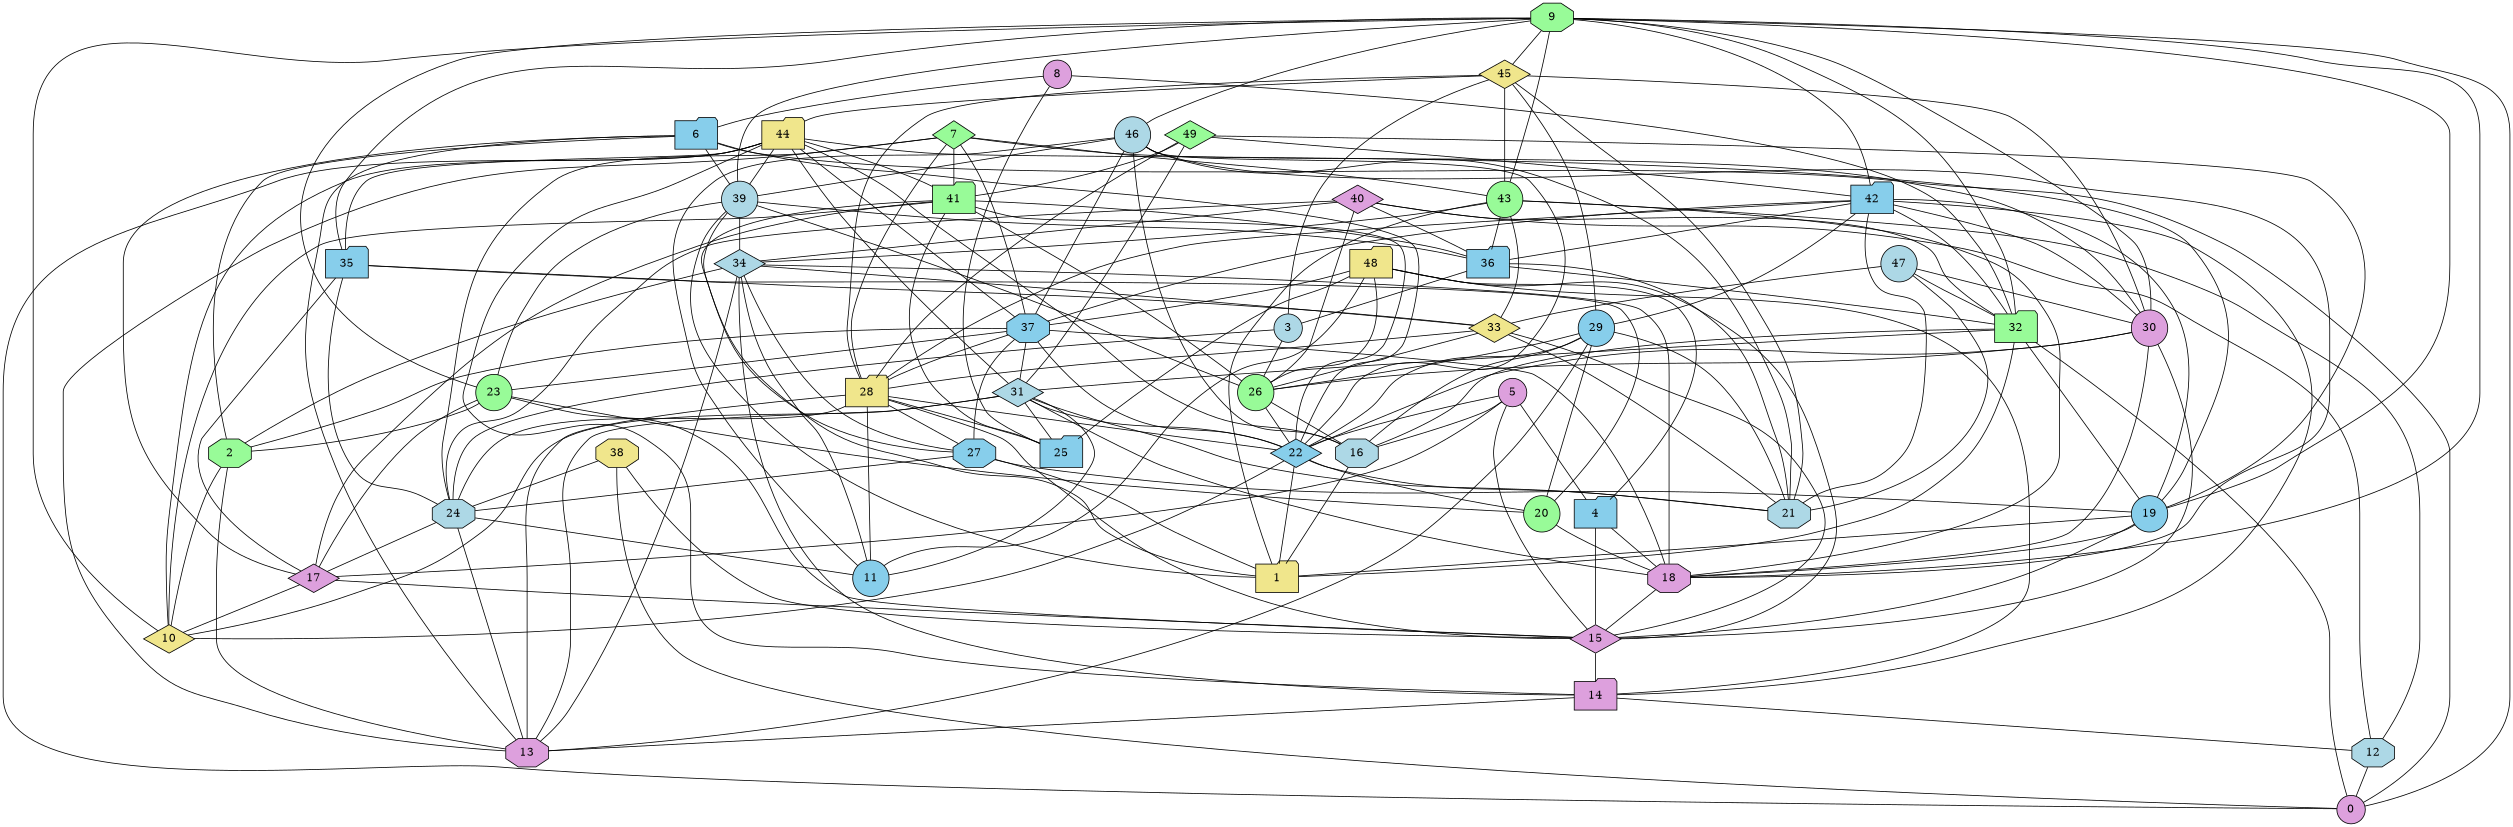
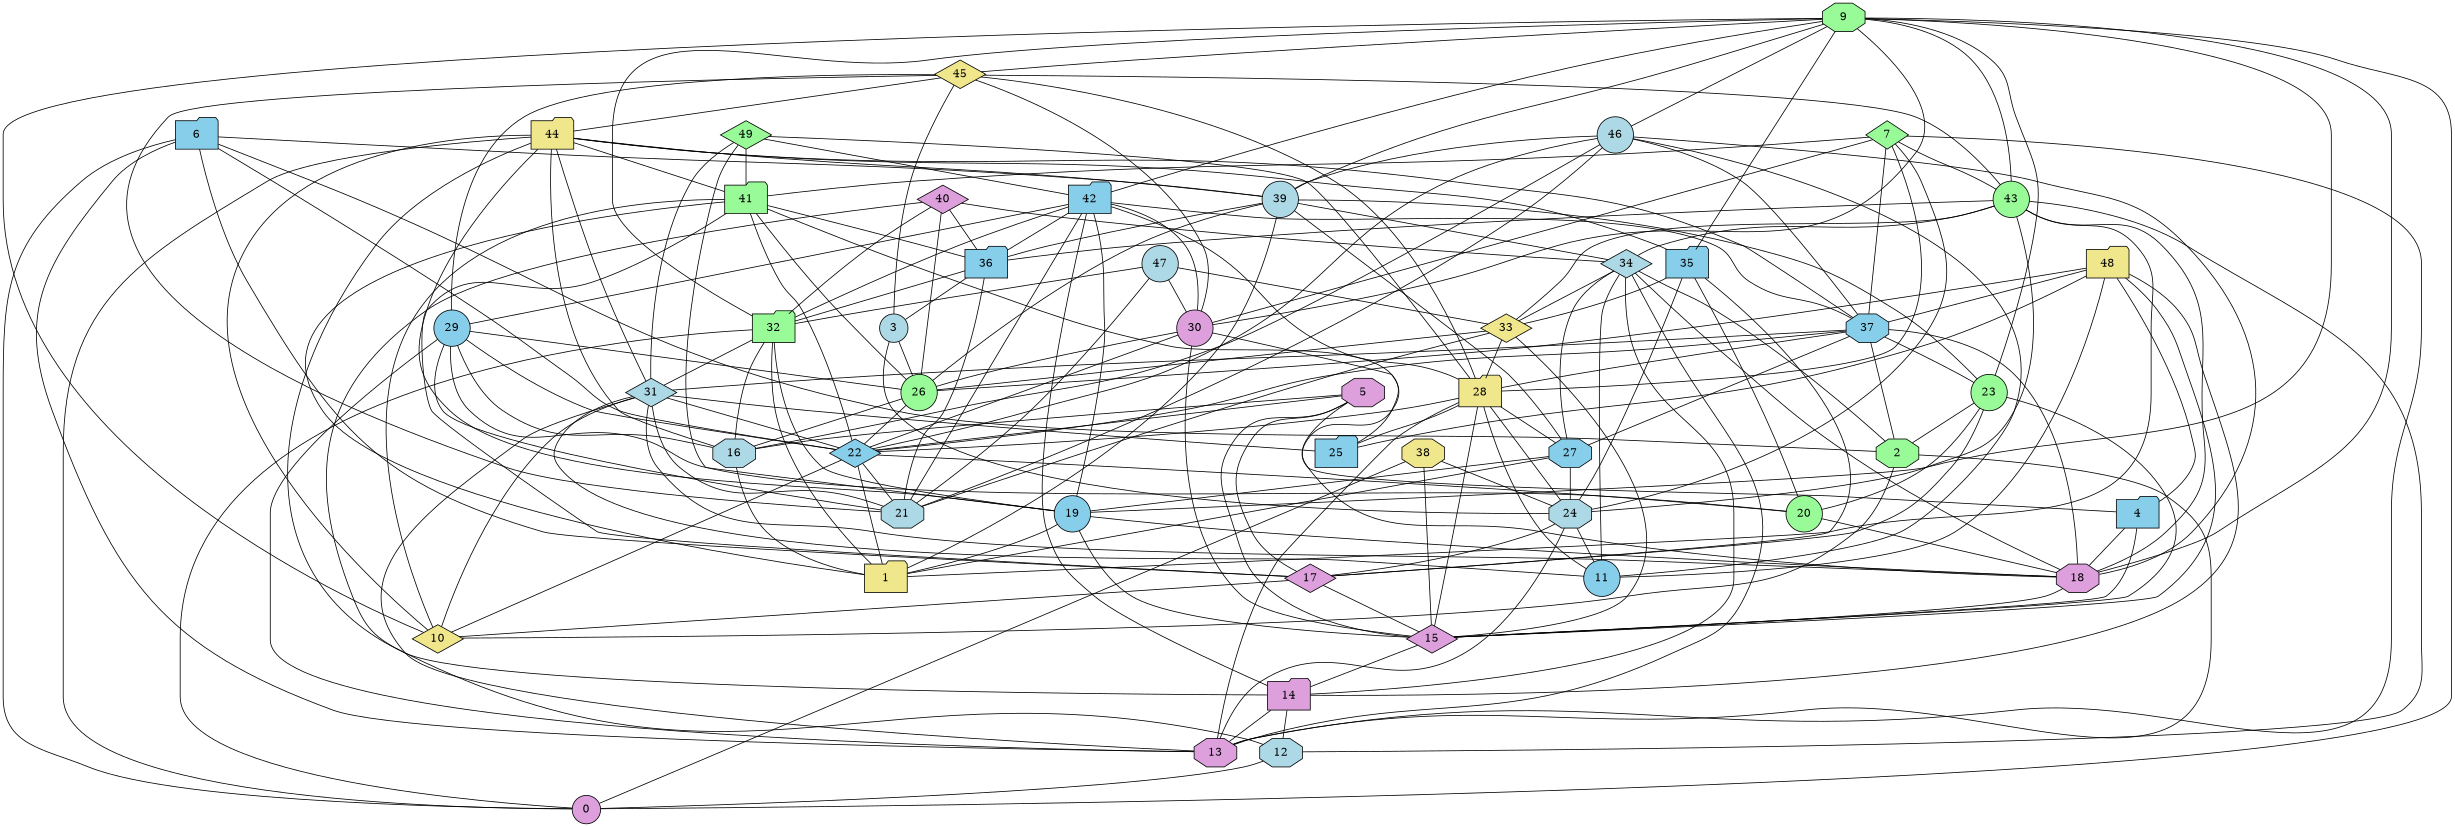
(1057, 74) -> none
(801, 232) -> (1864, 482)
(1513, 393) -> (1363, 393)
